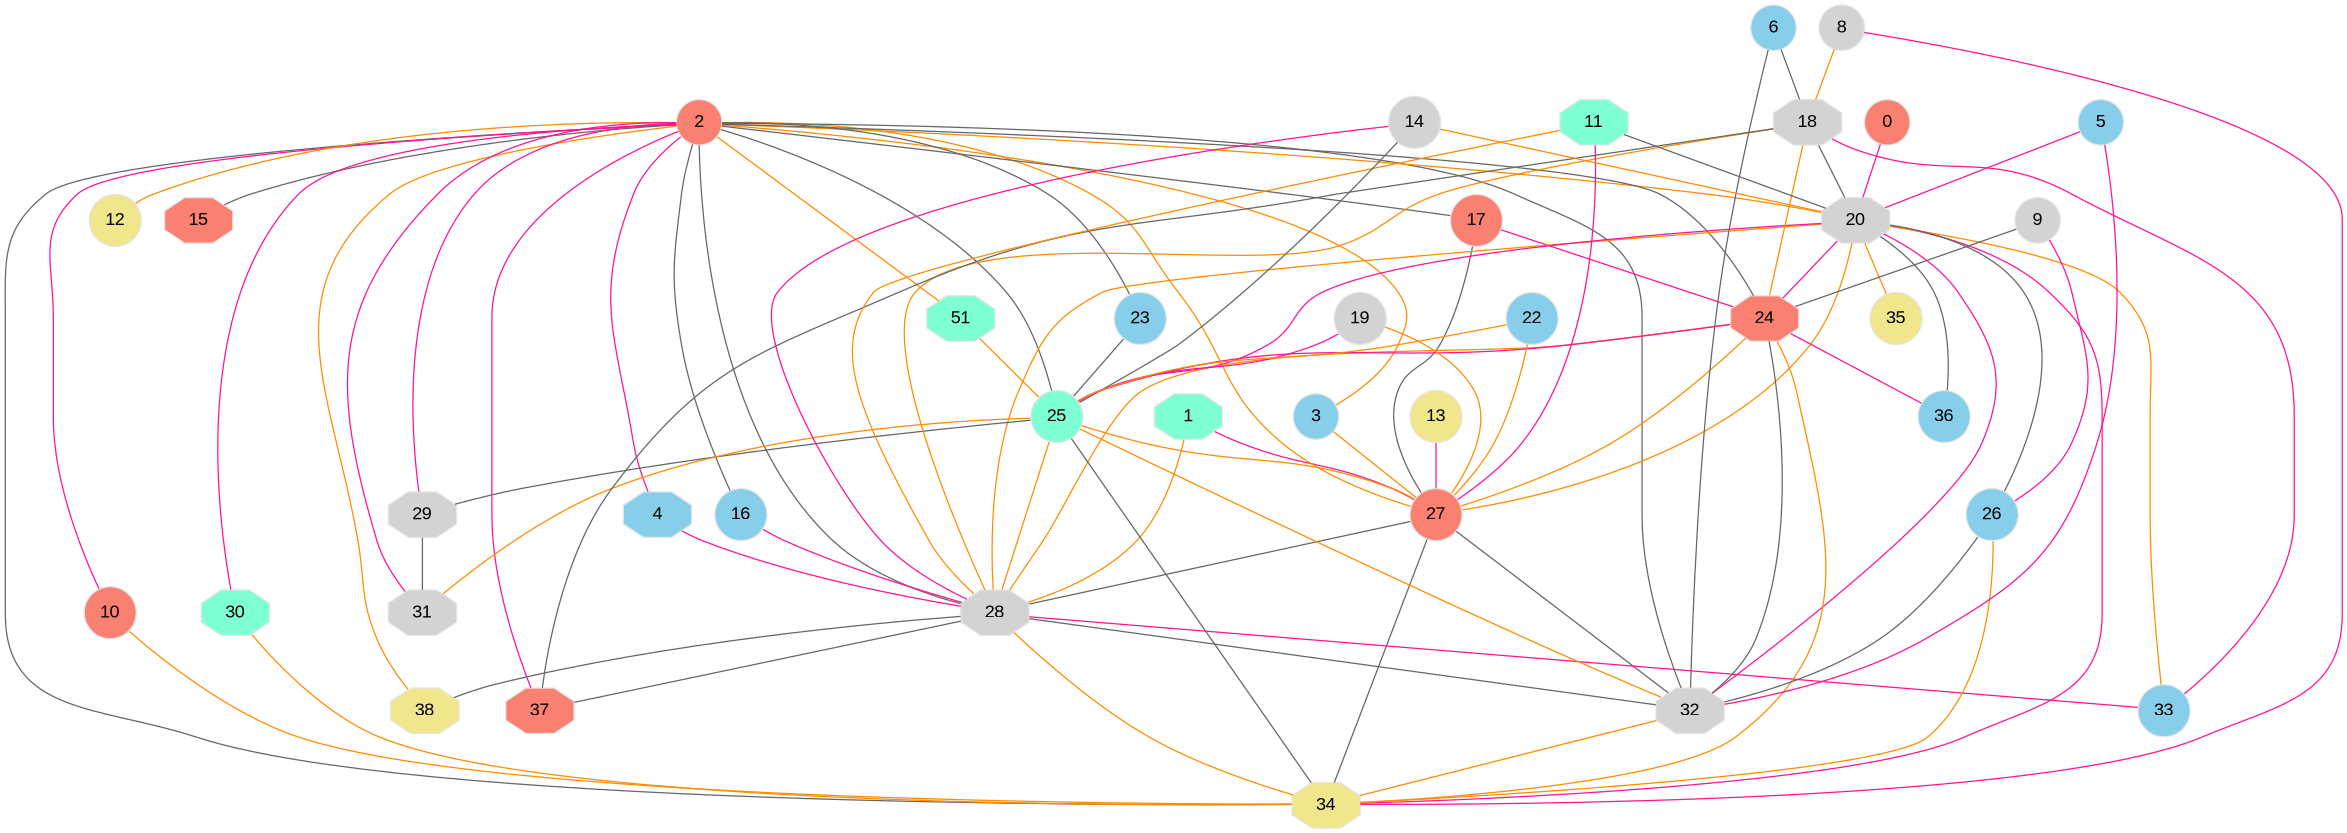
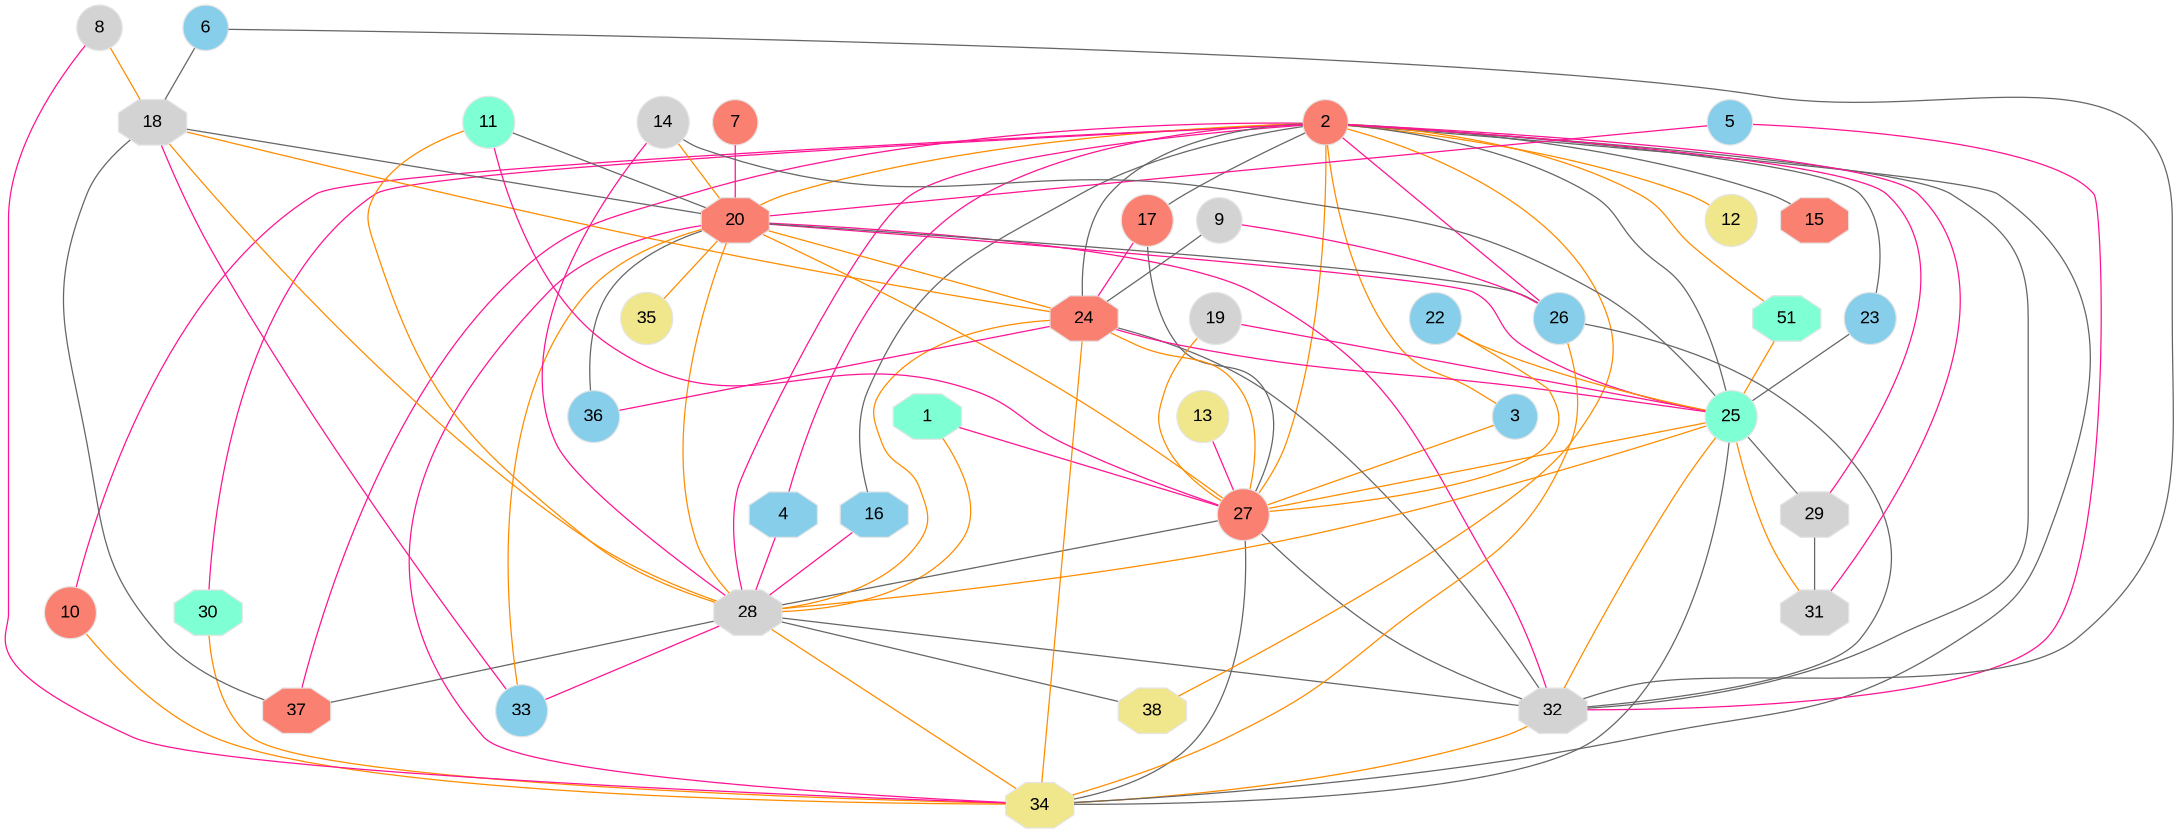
(1594, 122) -> (489, 122)
(1887, 122) -> (735, 122)
none -> (1441, 219)
(1856, 220) -> (735, 220)
(1810, 270) -> (910, 269)
(755, 424) -> (868, 244)
(741, 515) -> (874, 515)
